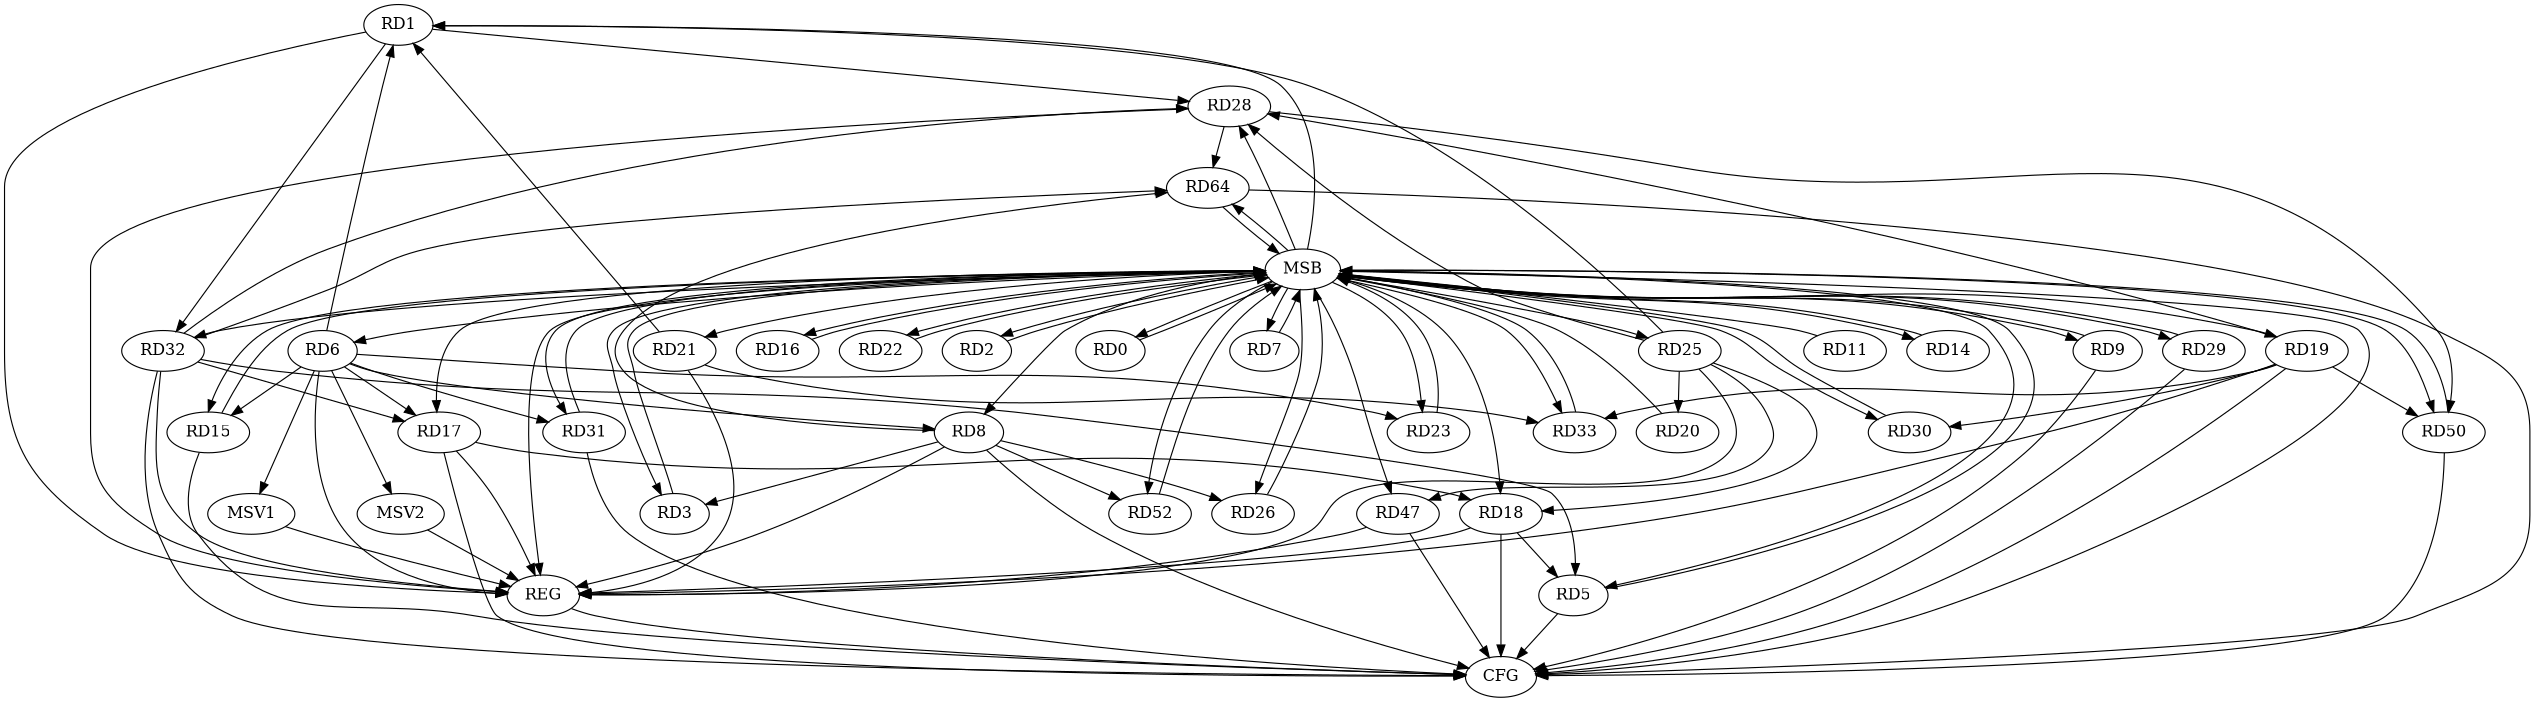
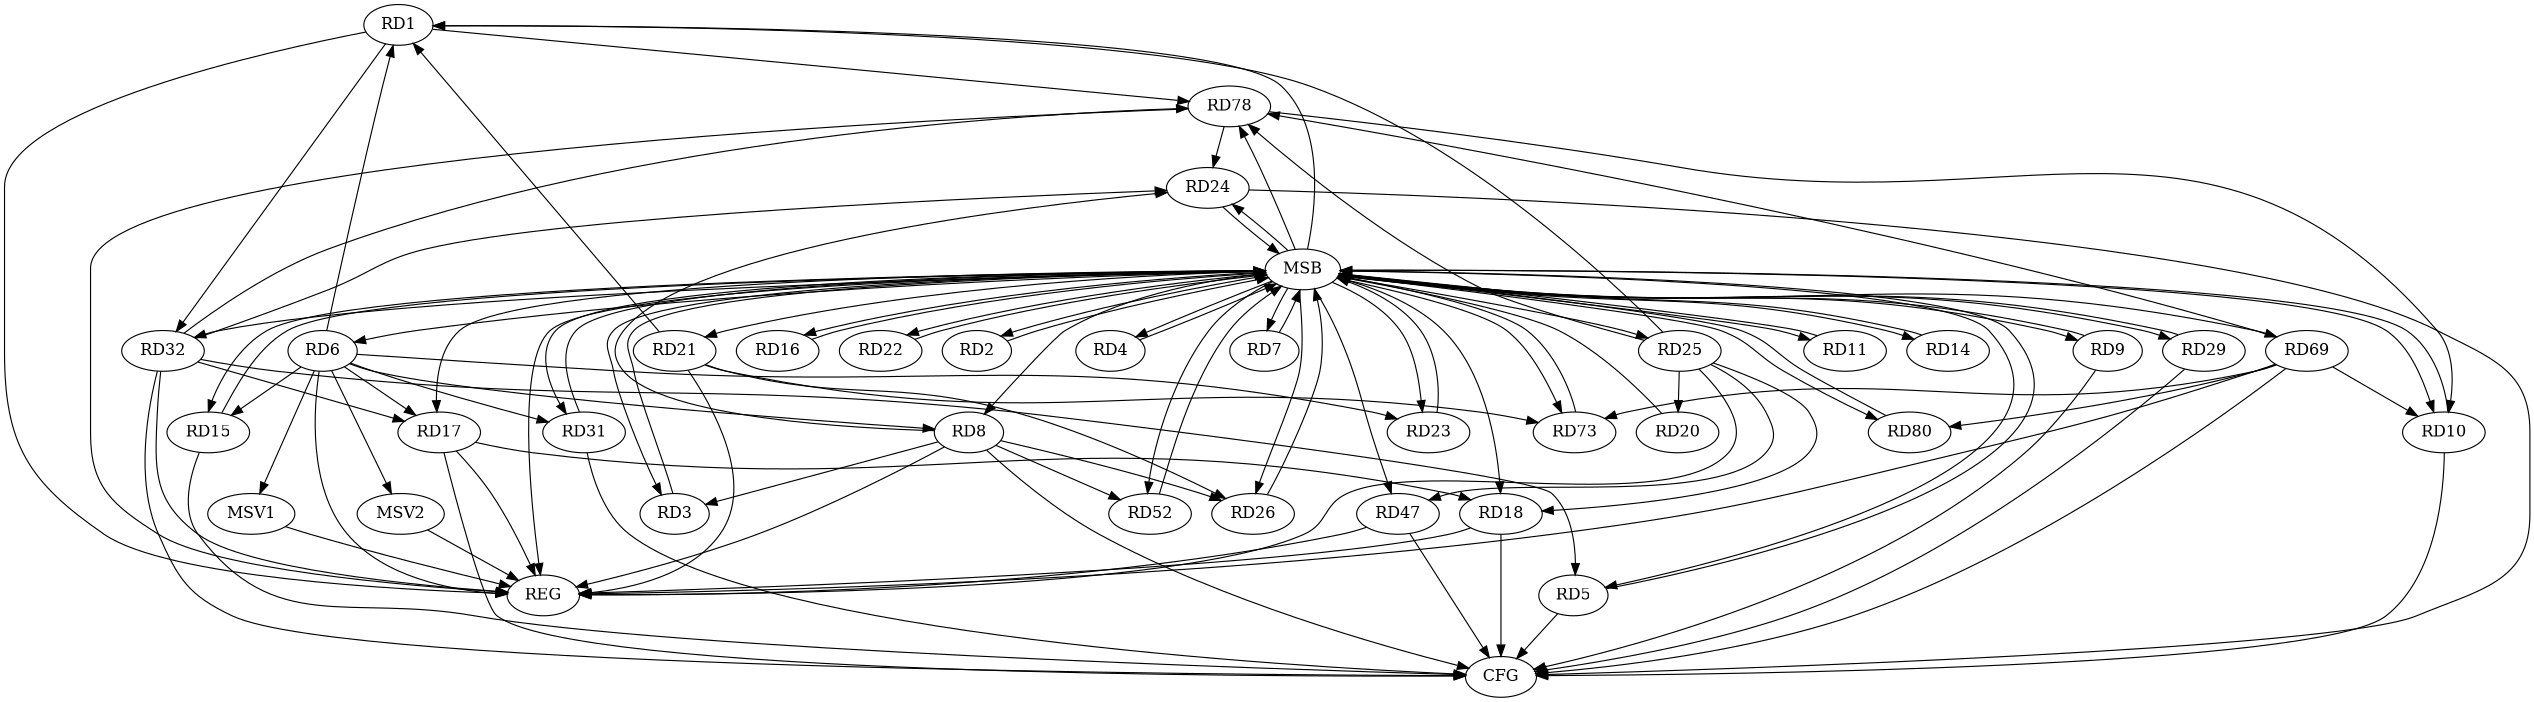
(1229, 106) -> (1229, 106)
(1208, 188) -> (1208, 188)
(2317, 319) -> (1570, 302)
(1110, 351) -> (1110, 351)
(2307, 351) -> (2307, 351)
none -> (1057, 426)
(1575, 432) -> (1575, 432)
(1910, 432) -> (1910, 432)
(2444, 432) -> (2444, 432)
(1534, 551) -> none
(1011, 656) -> none
